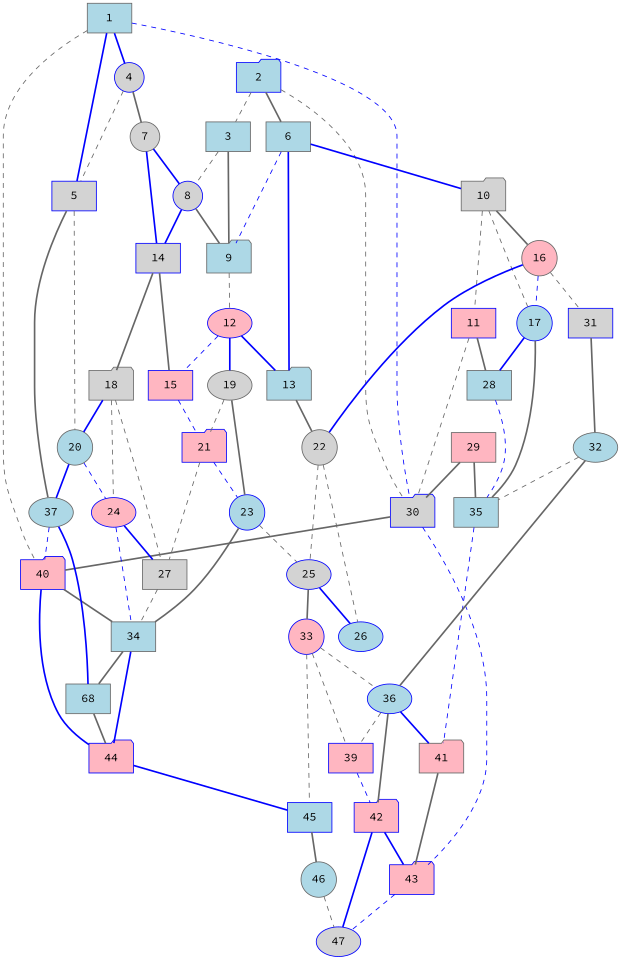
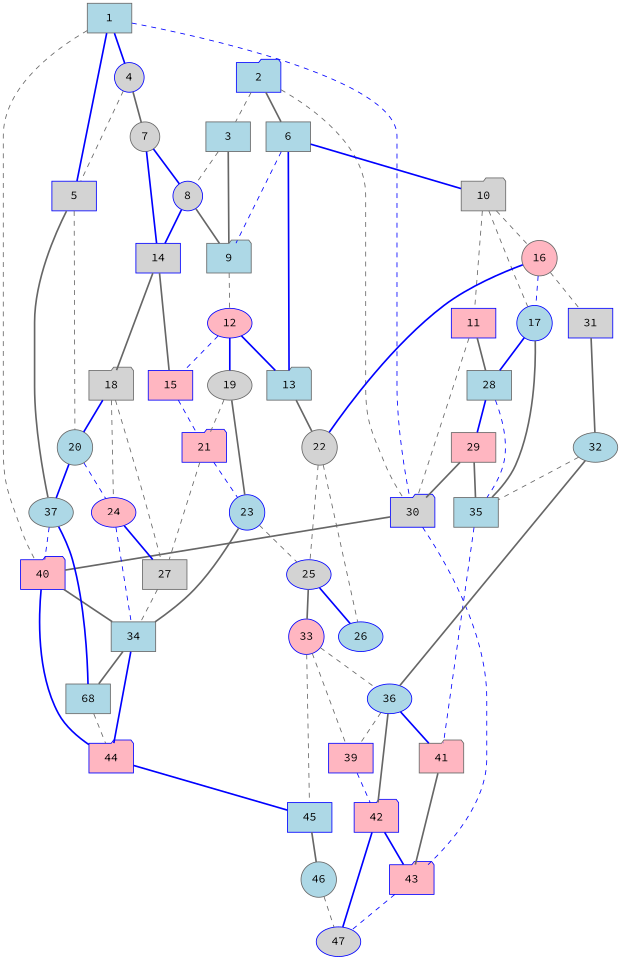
(512, 228) -> (512, 228)
none -> (481, 416)
(100, 729) -> (100, 729)
